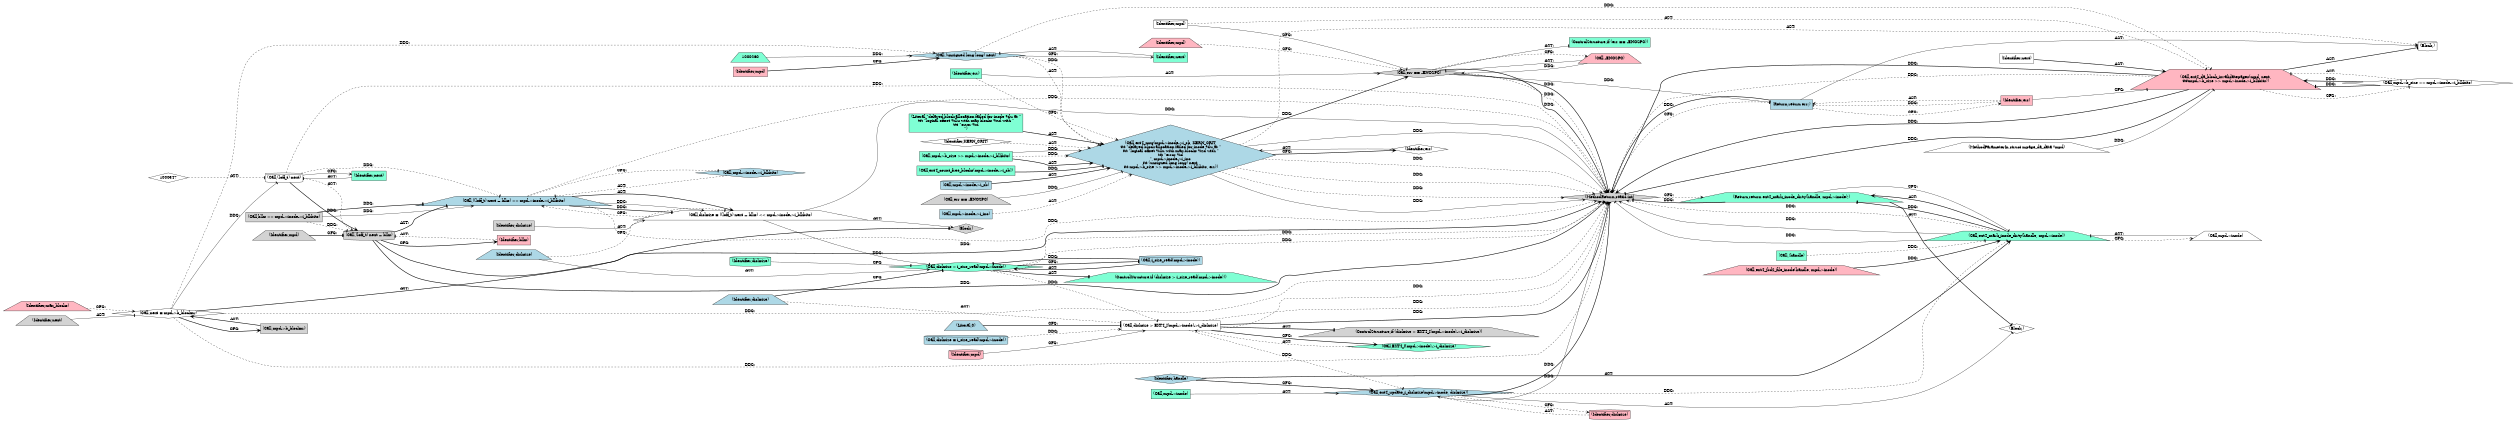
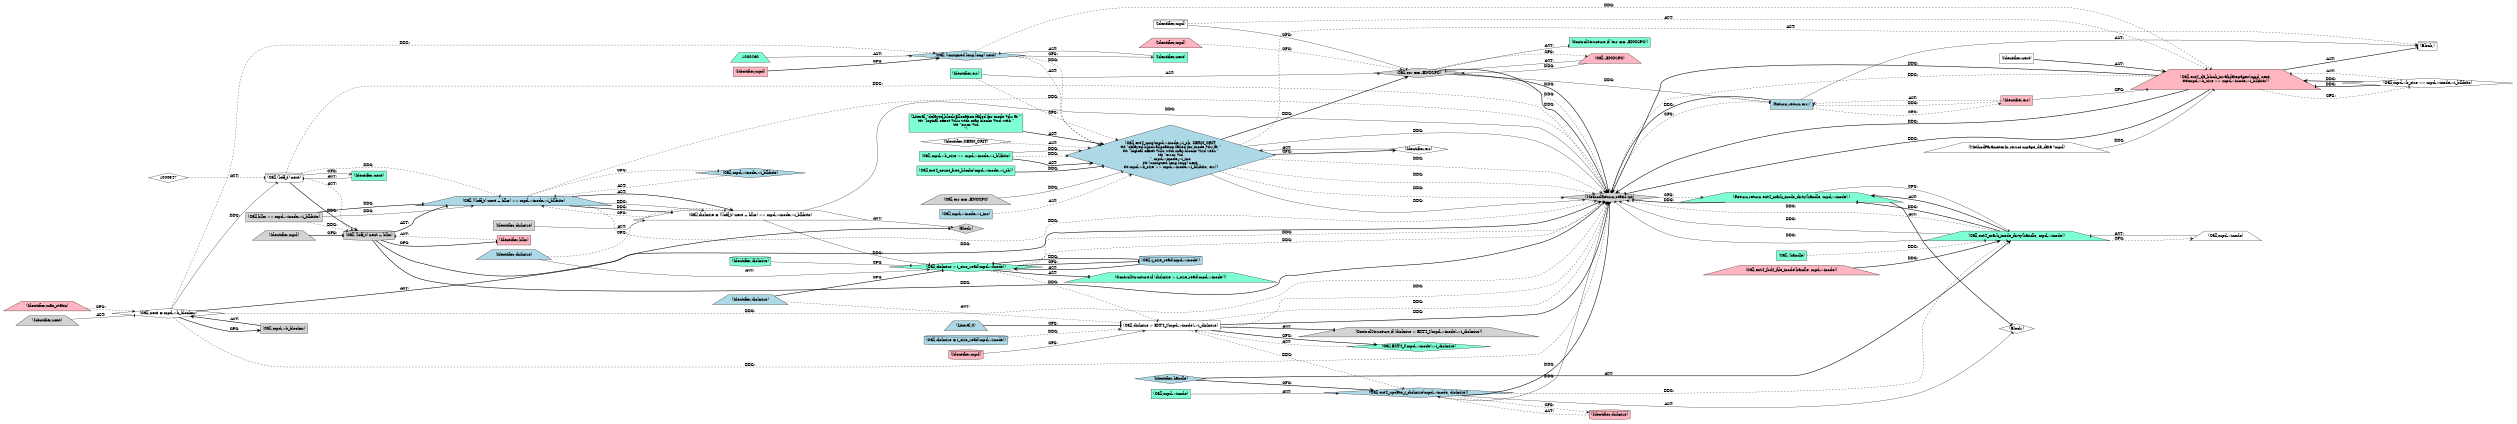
(878, 54) -> (878, 54)
(966, 185) -> none
(438, 246) -> (438, 246)
(47, 306) -> (47, 306)
